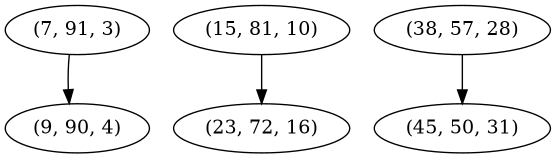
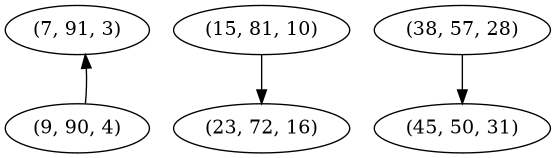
(68, 72) -> (86, 86)
